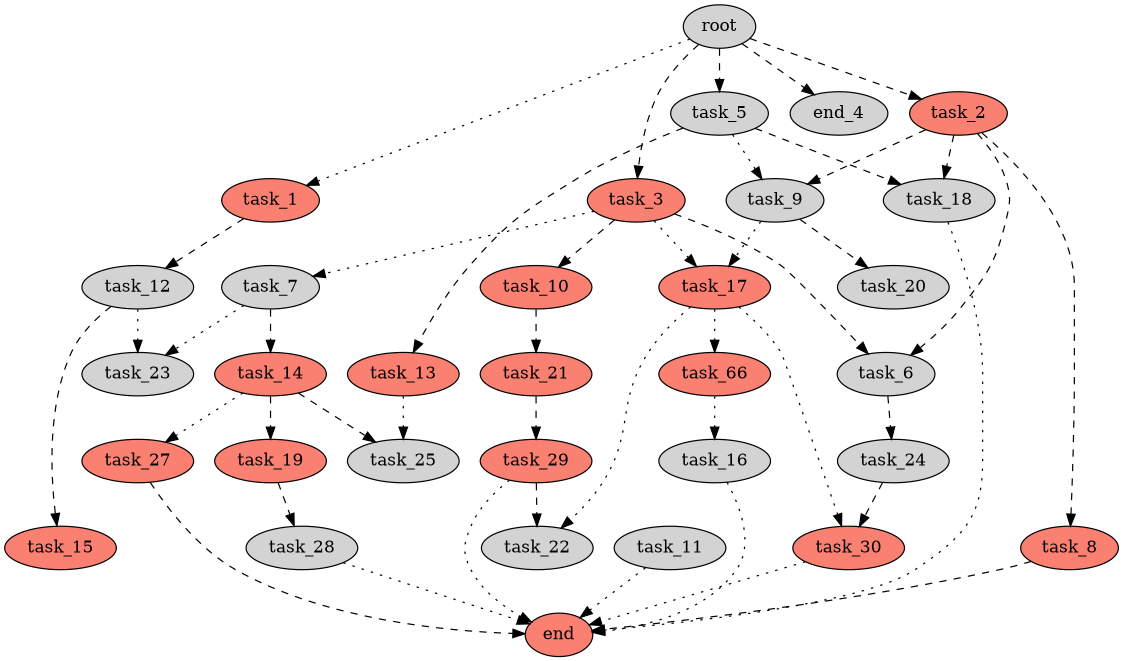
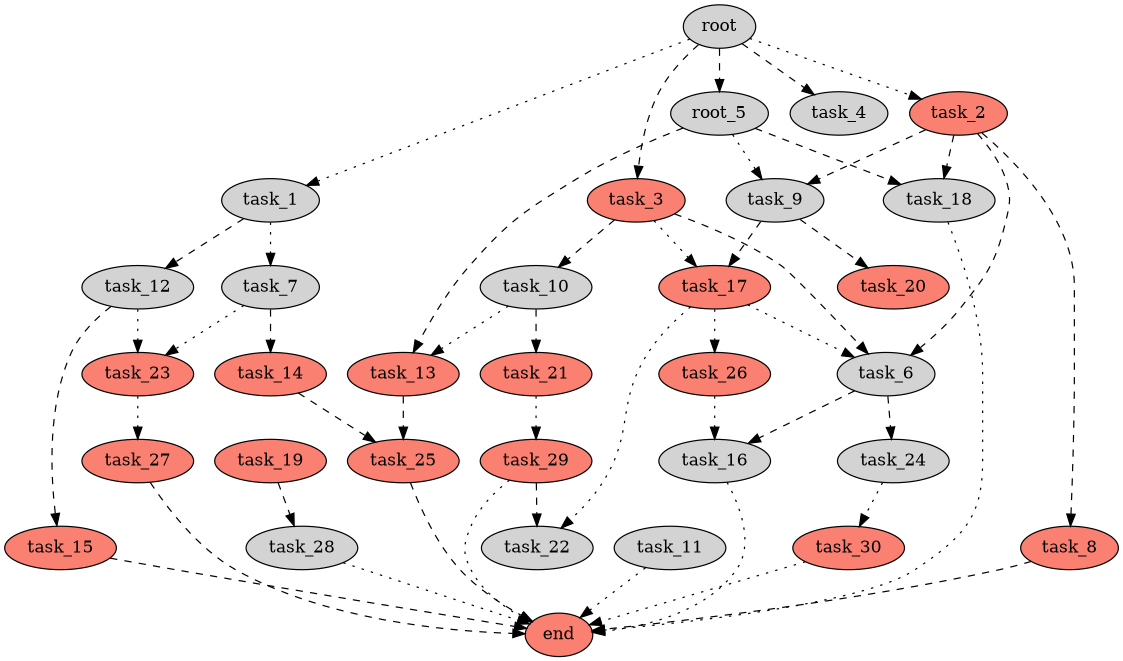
(830, 67) -> (830, 67)
(720, 113) -> (720, 113)
(839, 113) -> (839, 113)
(271, 200) -> (271, 200)
(749, 238) -> (749, 238)
(460, 242) -> (271, 238)
(536, 287) -> (536, 287)
(893, 287) -> (893, 287)
none -> (475, 327)
(138, 374) -> (138, 374)
(715, 374) -> (715, 374)
(800, 404) -> (796, 328)
(271, 412) -> none
(403, 412) -> (403, 412)
(536, 412) -> (536, 412)
(209, 414) -> (138, 412)
none -> (807, 414)
(403, 461) -> (403, 461)
(874, 499) -> (874, 499)
none -> (452, 561)
none -> (312, 593)
